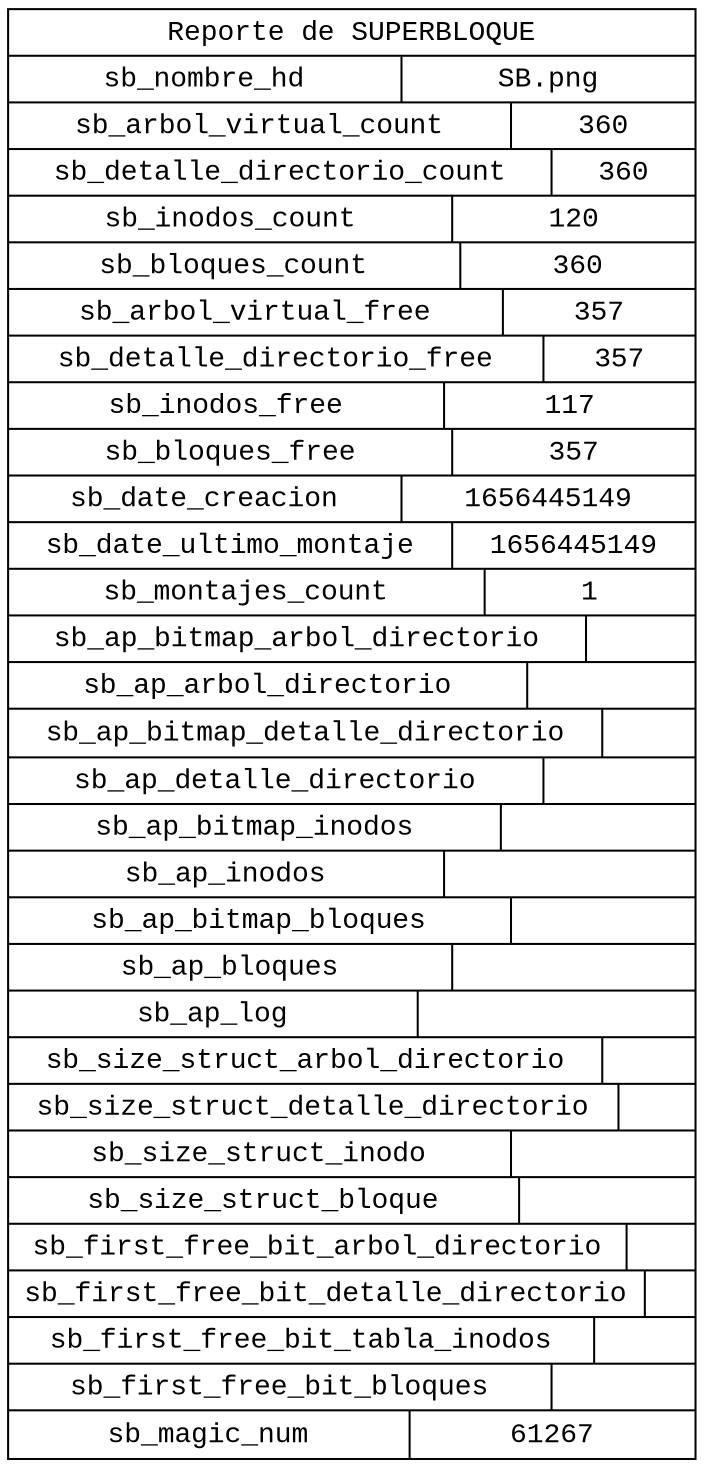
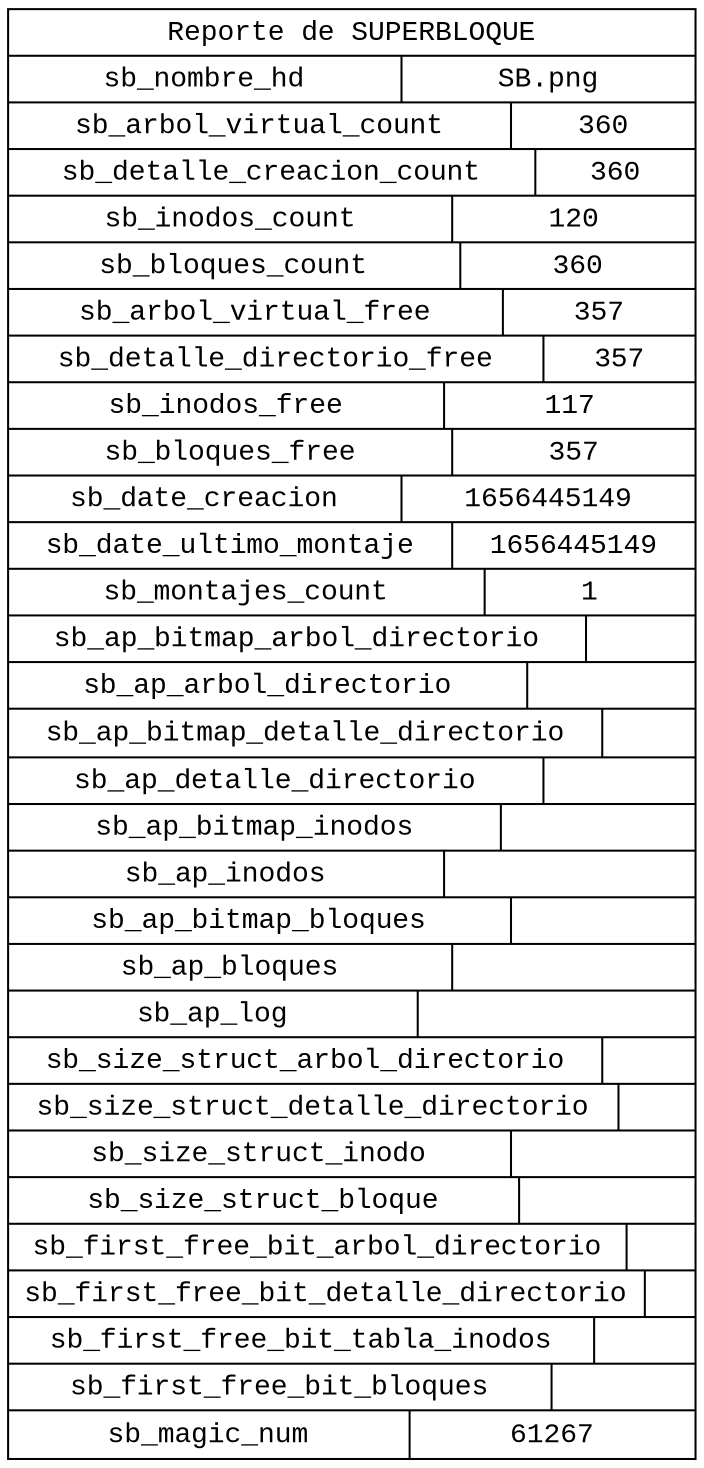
(280, 171) -> (272, 171)
